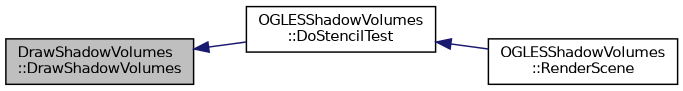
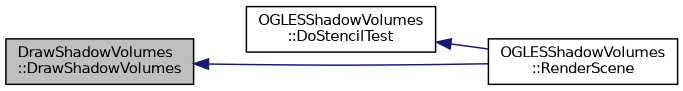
(227, 45) -> (348, 65)
